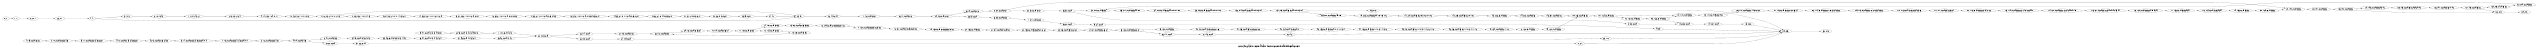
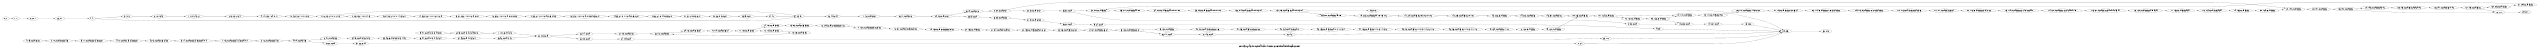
(2499, 7) -> (2499, 7)
(1034, 20) -> (1034, 20)
